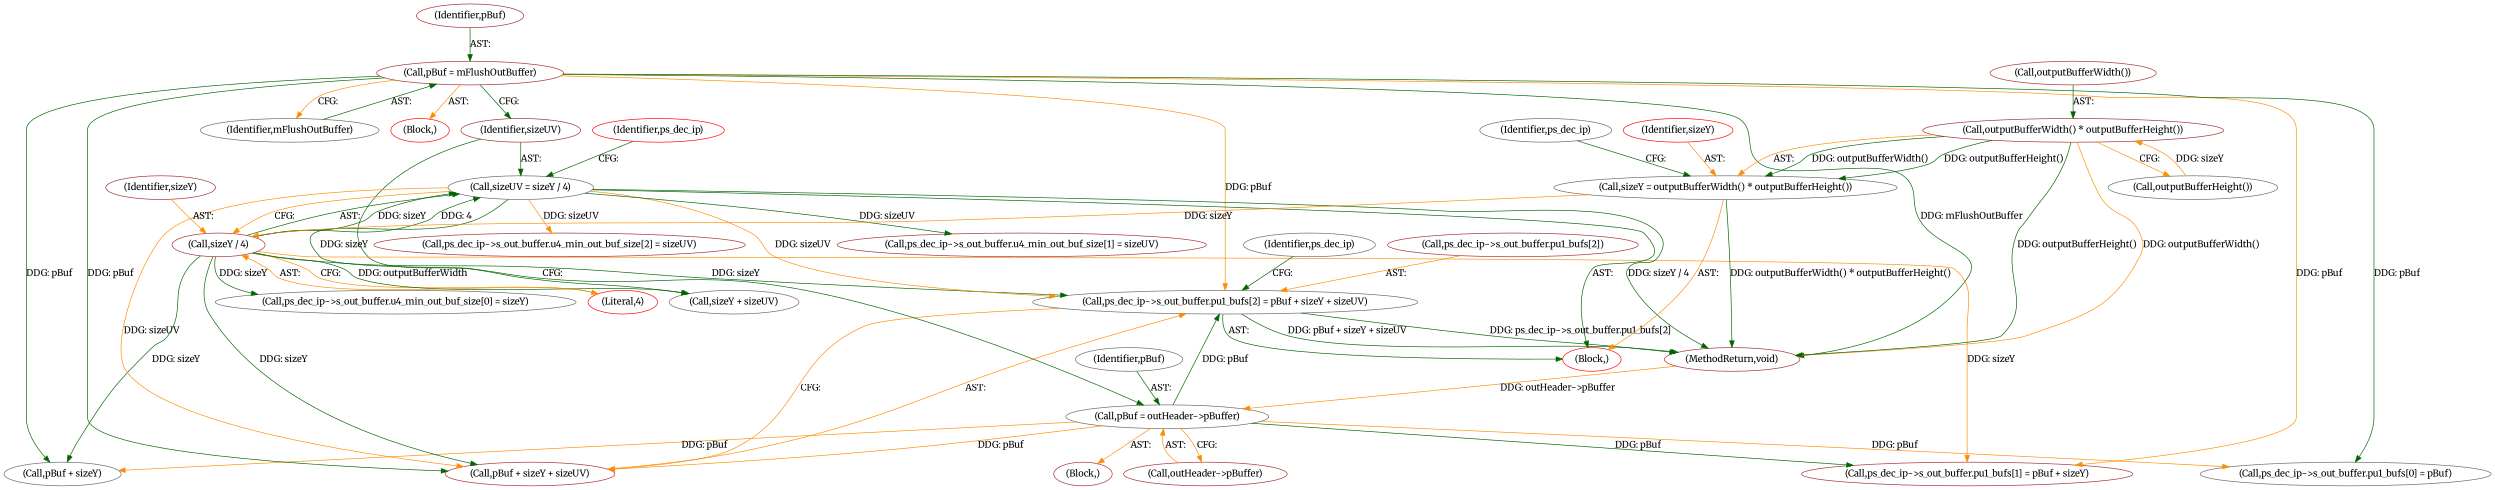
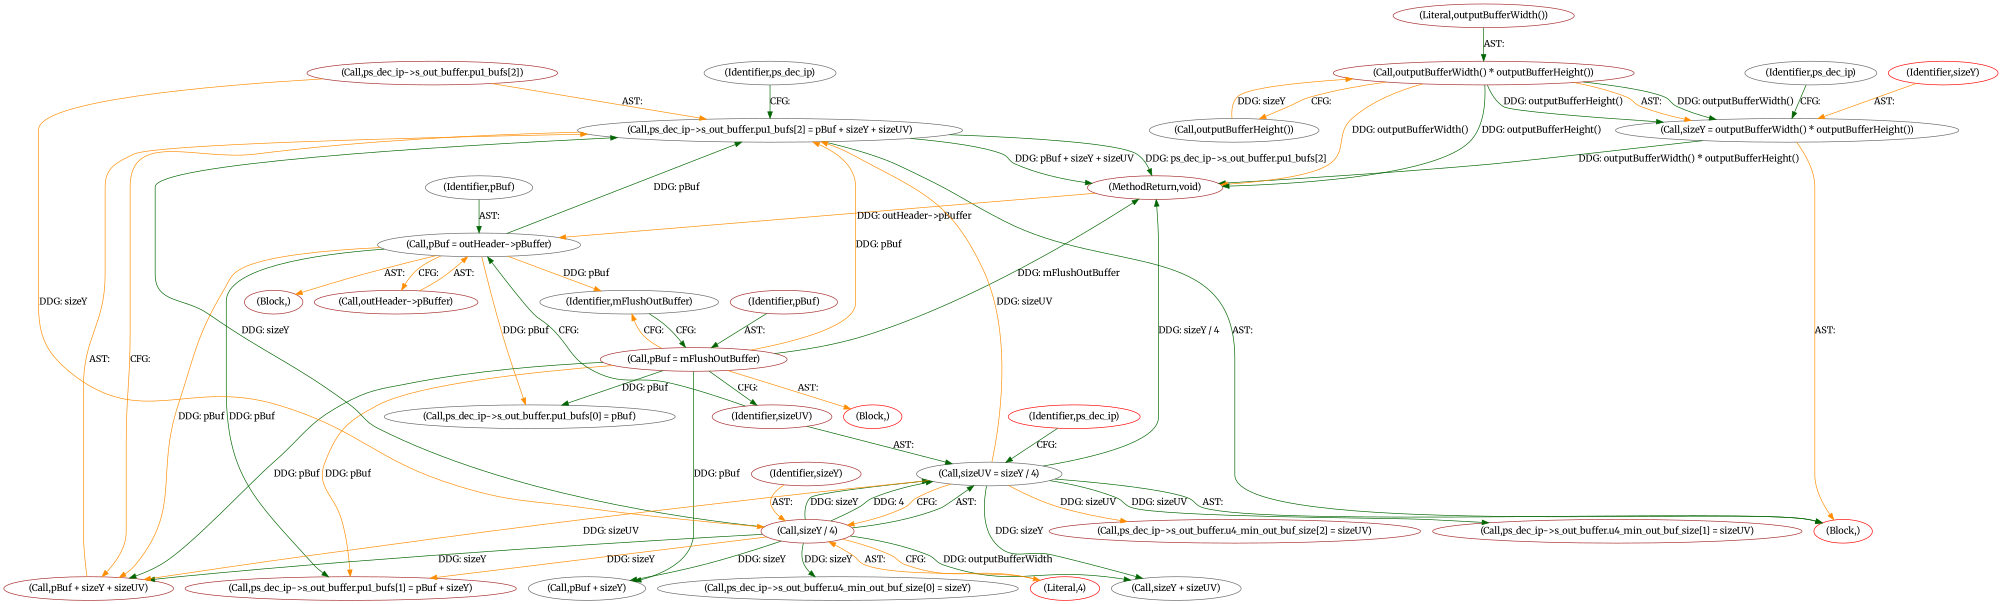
(2073, 73) -> (1484, 16)
(403, 102) -> (687, 331)
(924, 221) -> (148, 401)
(601, 446) -> (551, 272)
